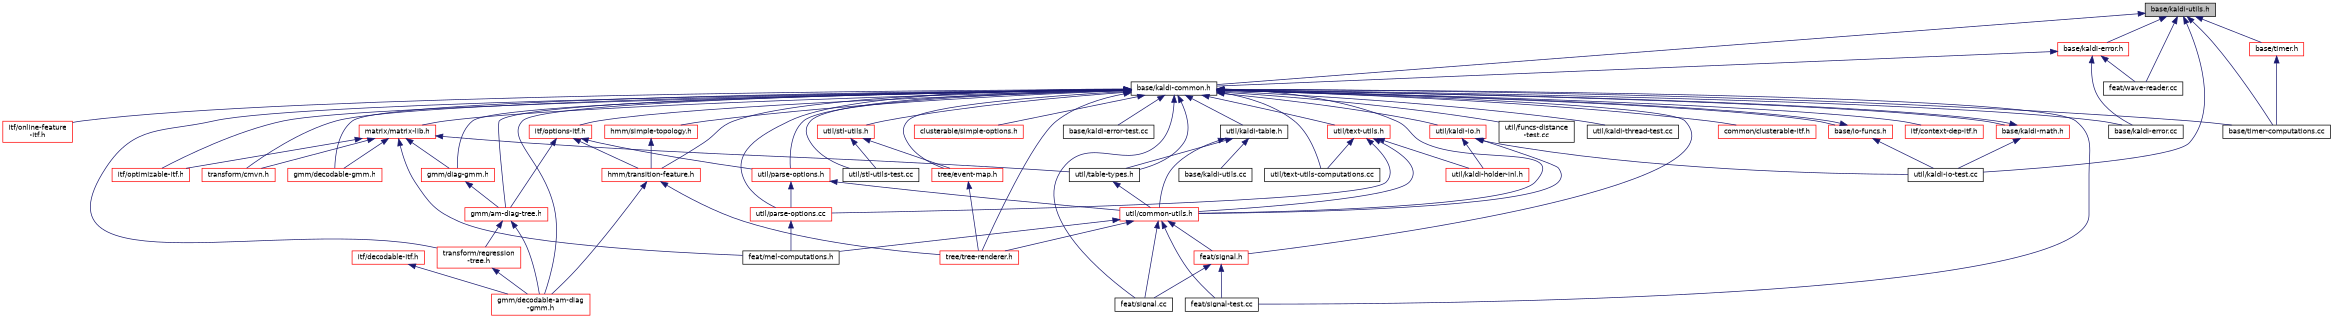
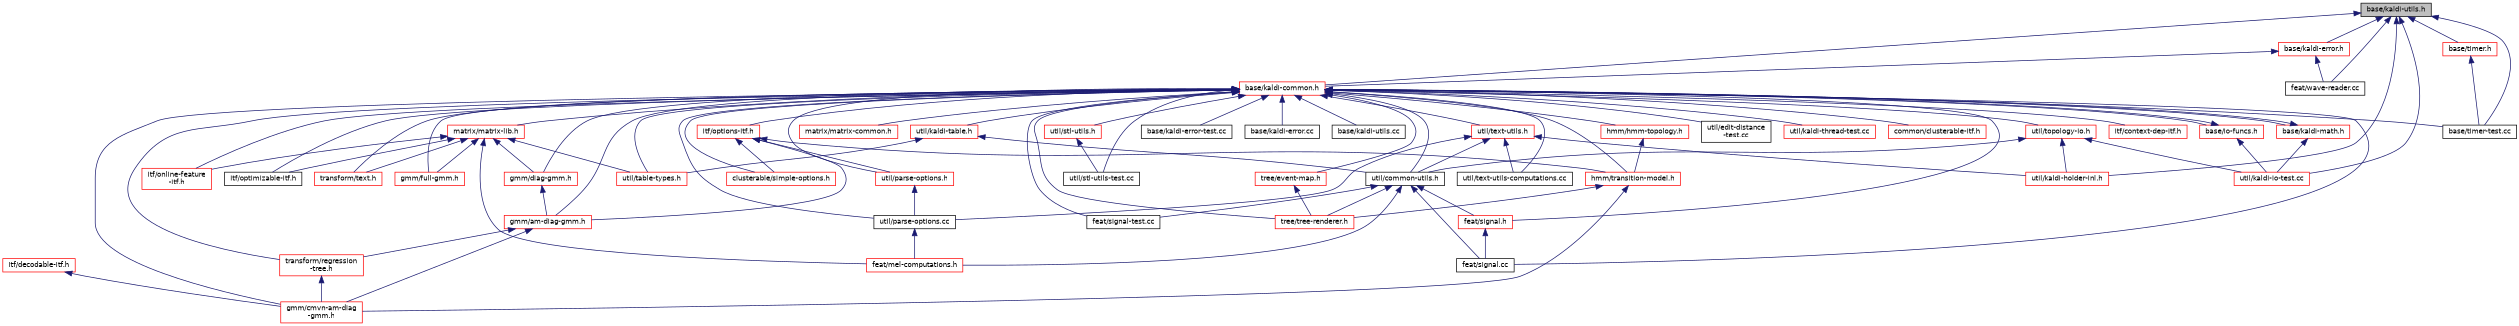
(1174, 89) -> (1282, 89)
(2101, 101) -> none
(651, 132) -> (1645, 132)
none -> (849, 132)
(1254, 132) -> (944, 132)
(1458, 132) -> (2061, 132)
(1537, 132) -> (1736, 132)
(1633, 132) -> (1830, 132)
(2277, 132) -> (2480, 132)
none -> (326, 151)
(910, 155) -> none
(1232, 156) -> (1329, 112)
none -> (2298, 157)
none -> (758, 158)
(151, 175) -> (263, 179)
(239, 175) -> (348, 179)
(335, 175) -> (430, 179)
(651, 175) -> (1633, 179)
(1104, 175) -> (652, 179)
(1946, 175) -> (2272, 179)
(978, 197) -> none
(1135, 197) -> none
(506, 214) -> (548, 222)
(791, 214) -> (915, 222)
(1159, 214) -> (1405, 179)
(791, 258) -> (915, 265)
(1221, 285) -> none
(541, 305) -> (322, 312)
